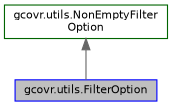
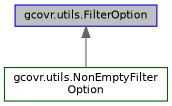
(86, 65) -> (86, 53)
